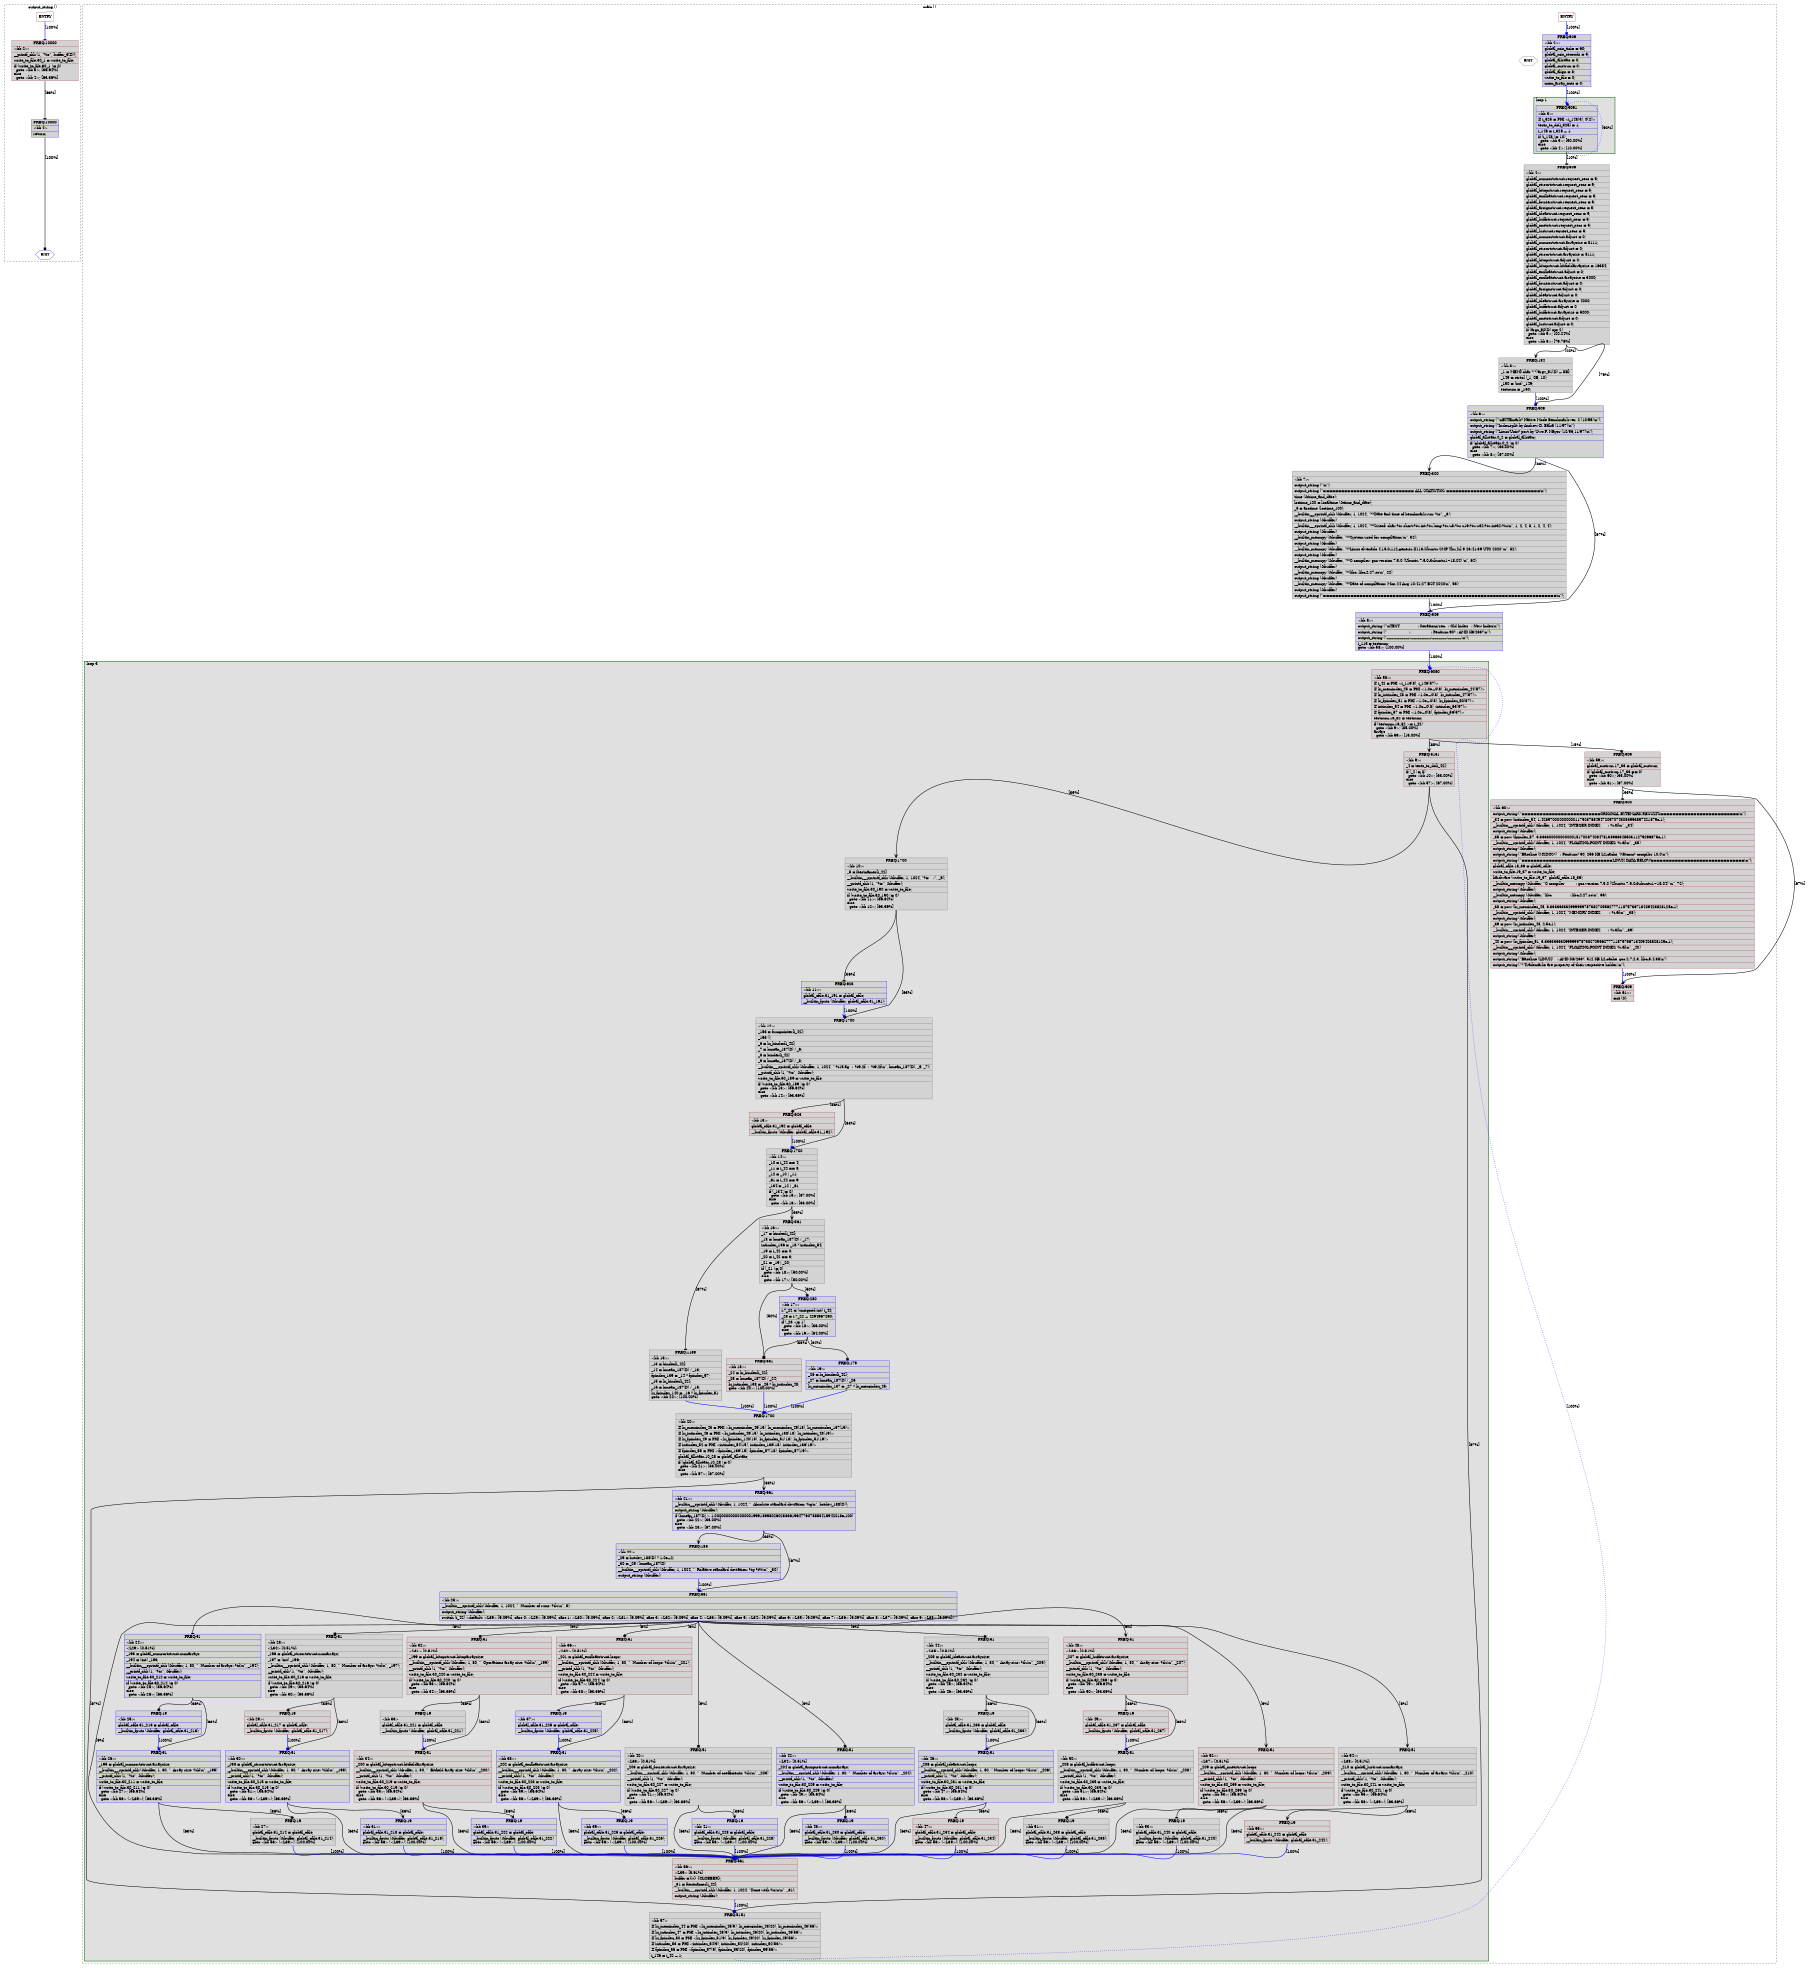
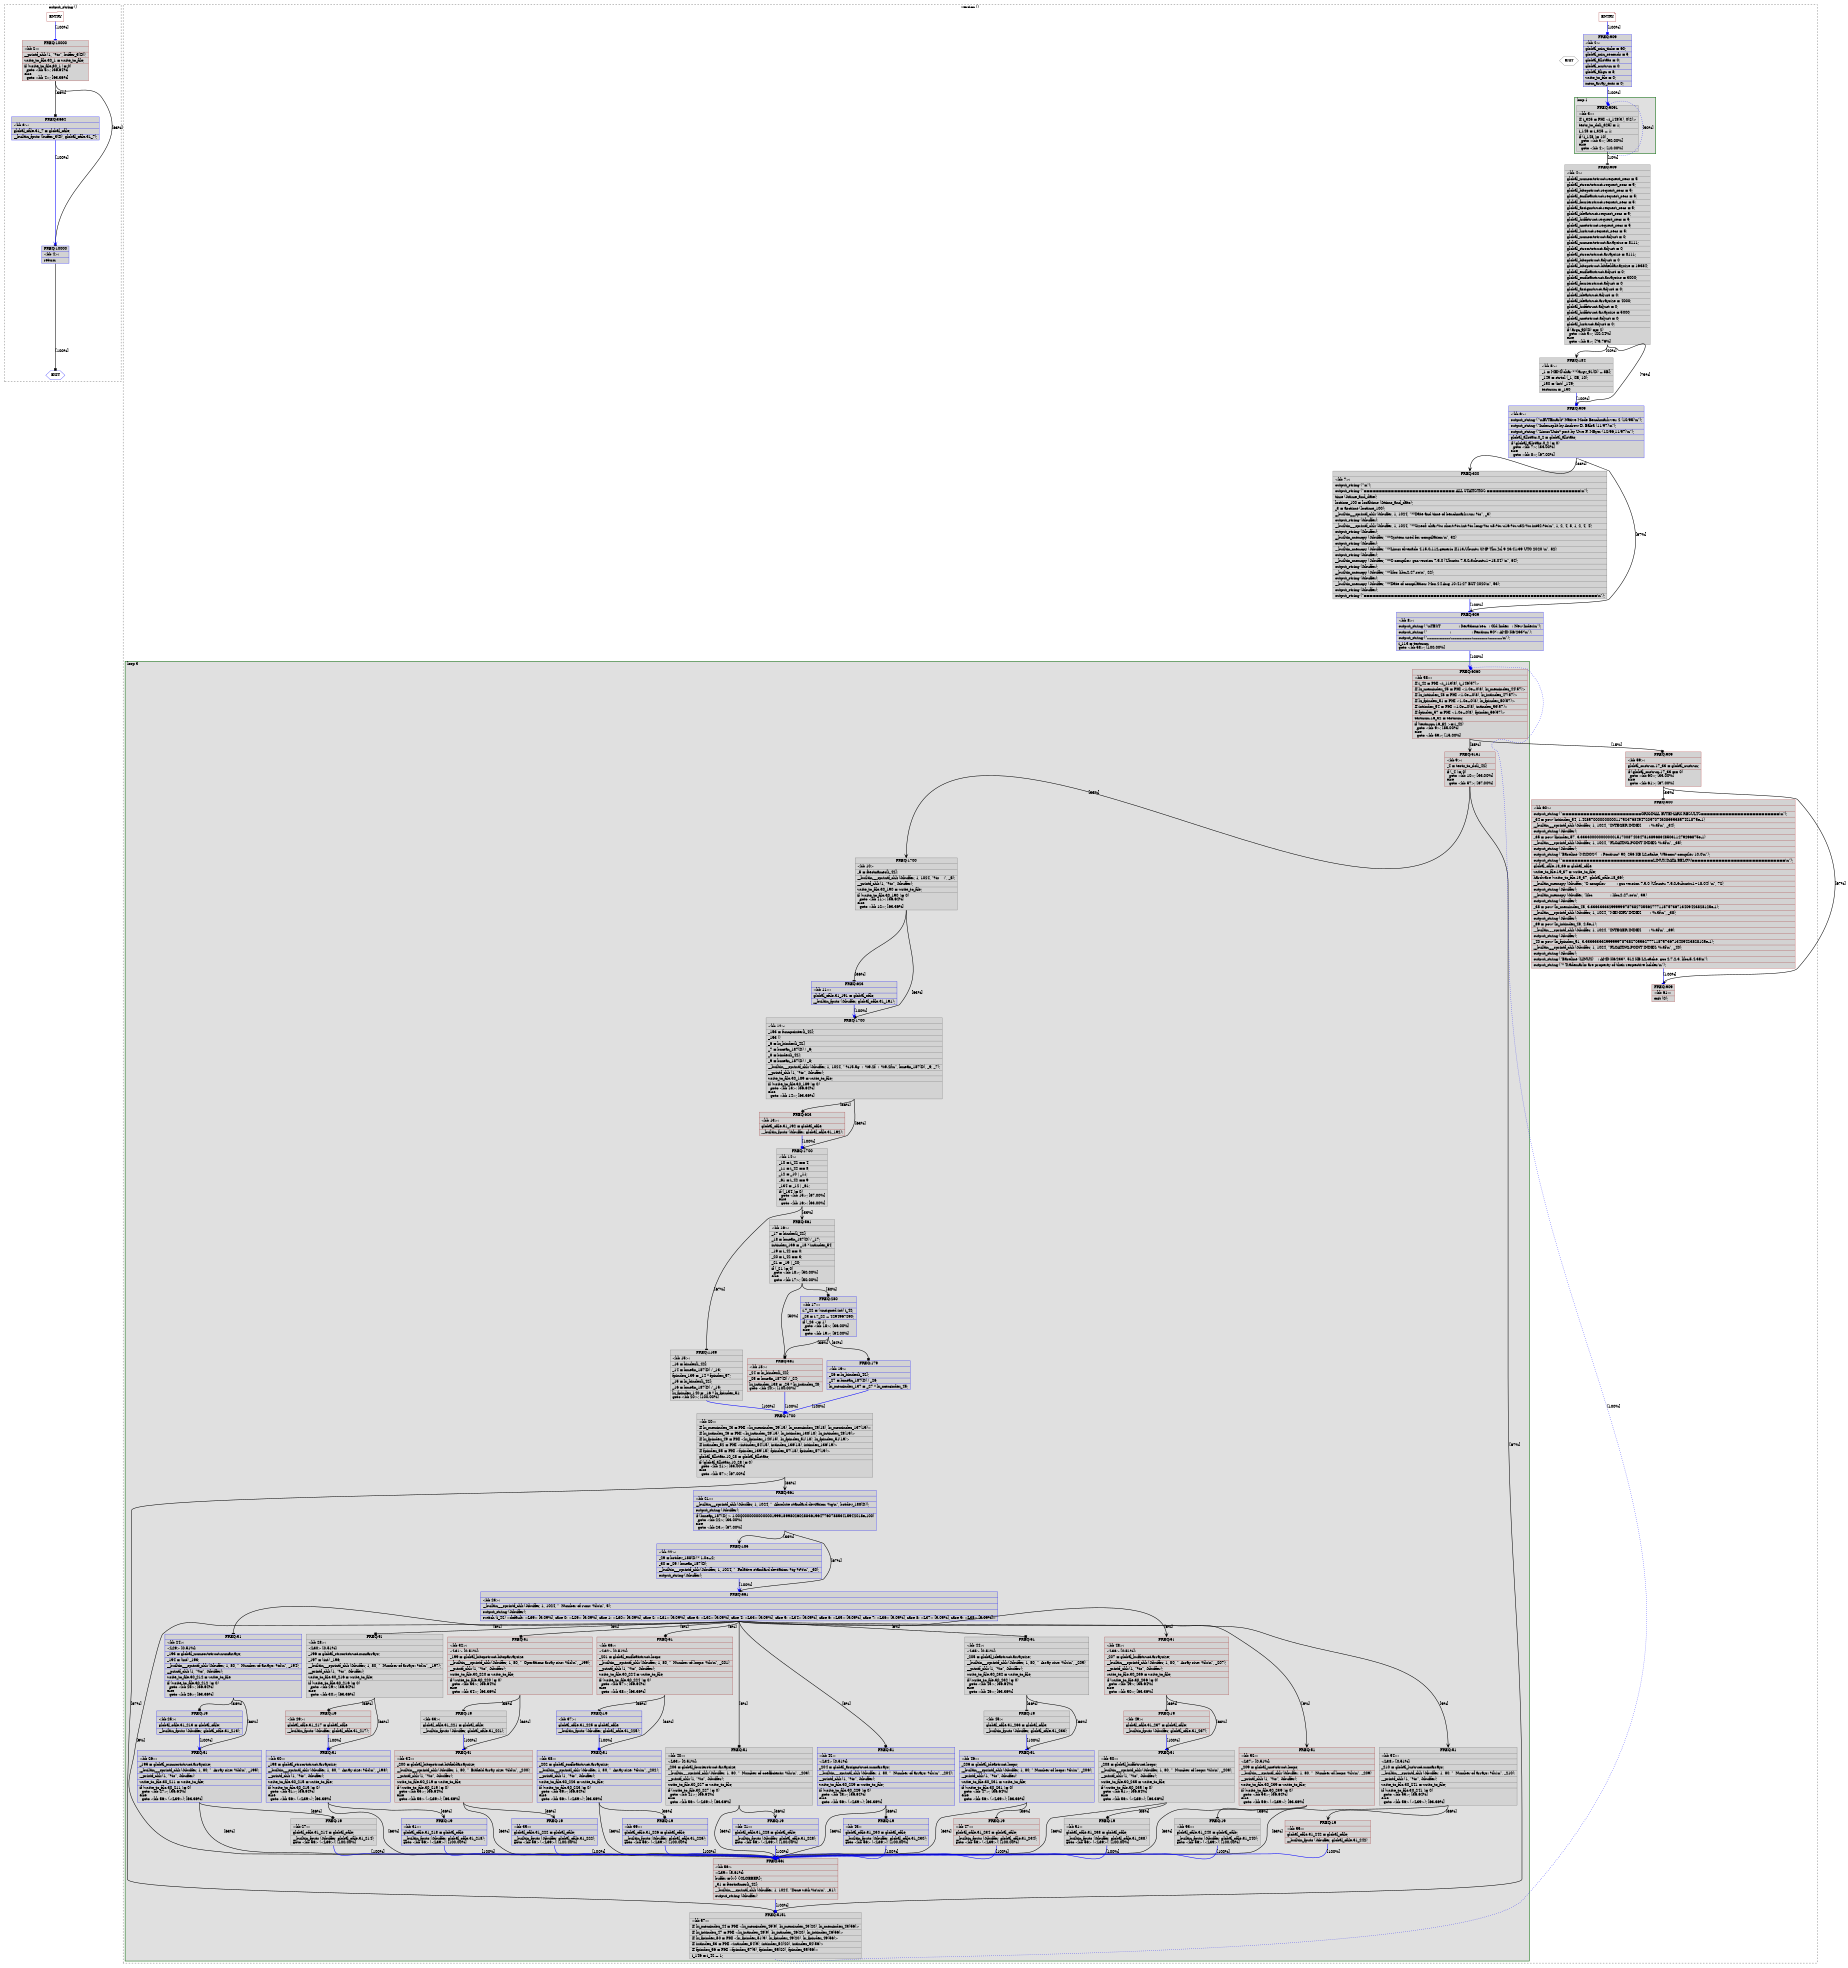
(929, 7) -> (970, 7)
none -> (55, 128)
(1567, 128) -> (1607, 128)
(1380, 732) -> (1418, 732)
(785, 1345) -> (806, 1345)
